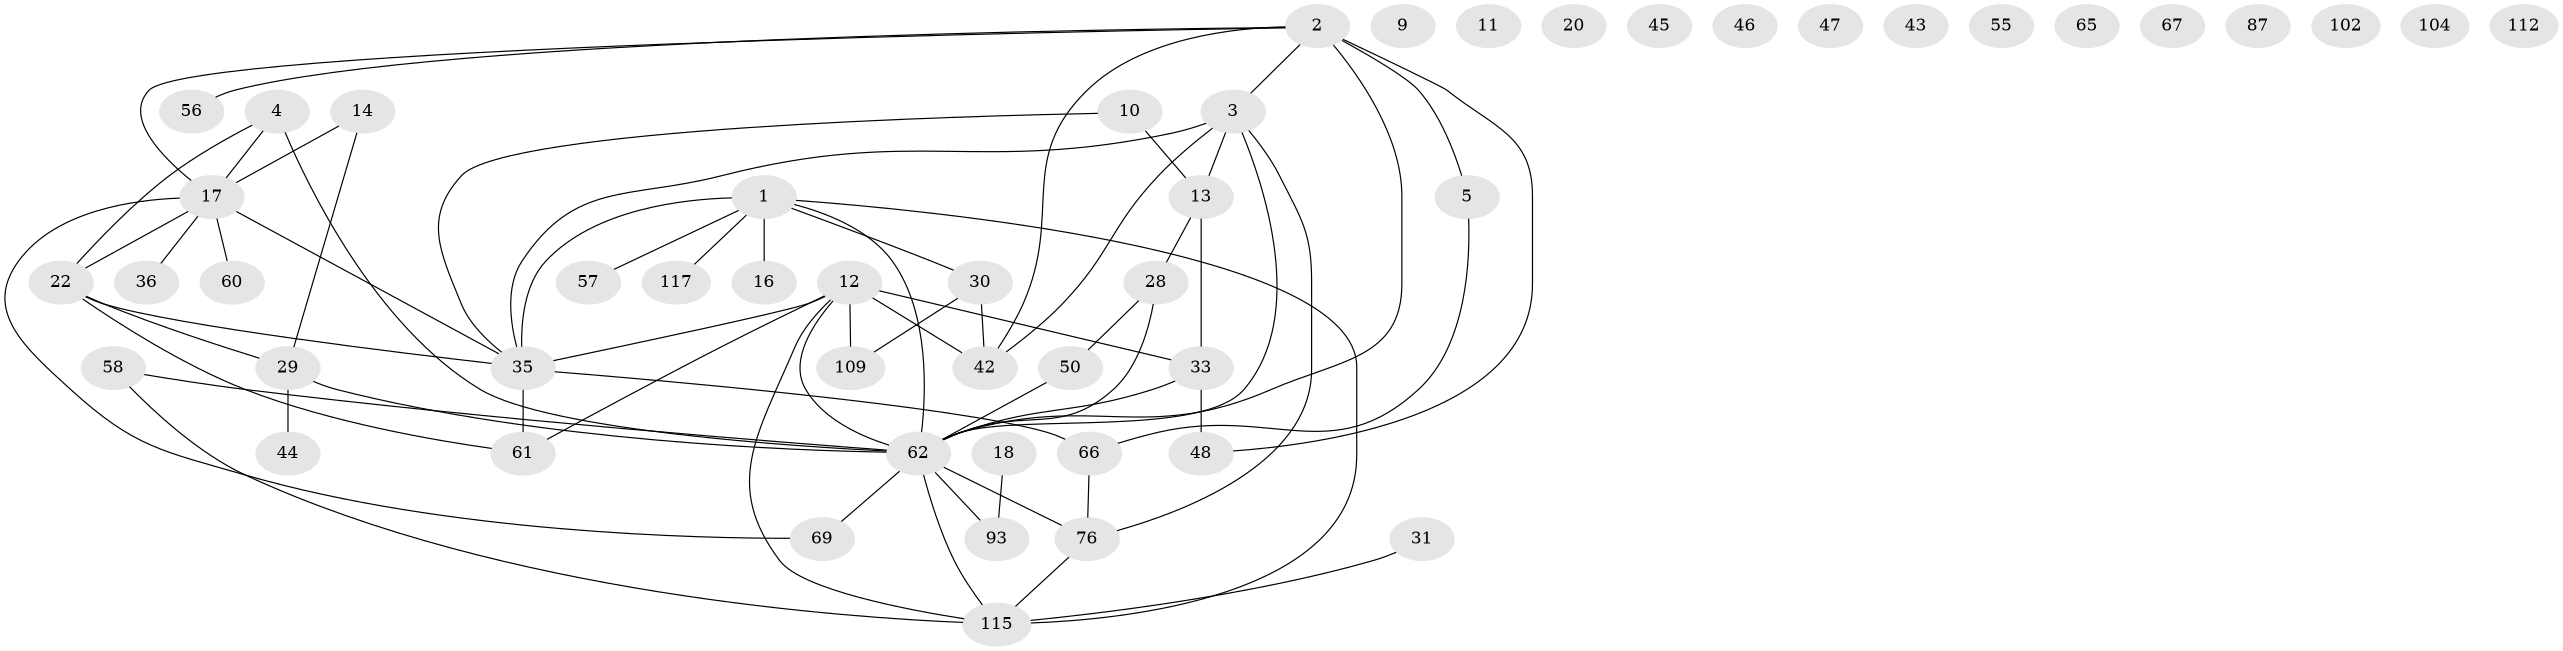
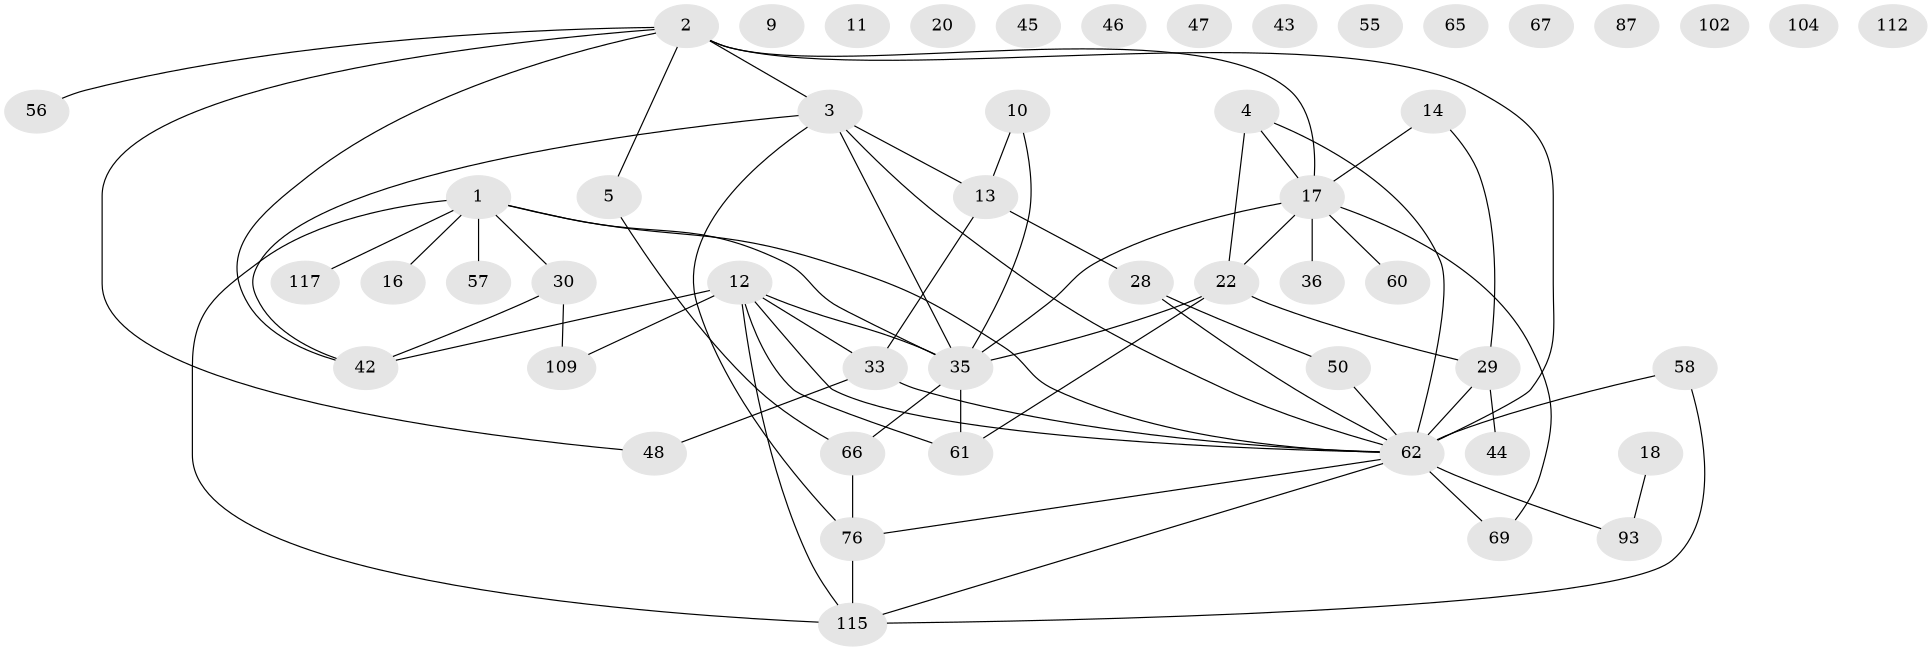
(1422, 539) -> none
